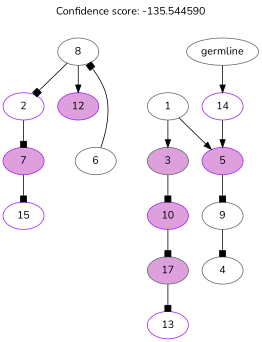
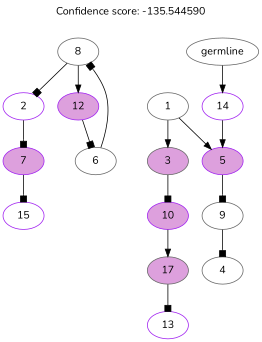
none -> (86, 130)
(168, 239) -> (168, 239)
